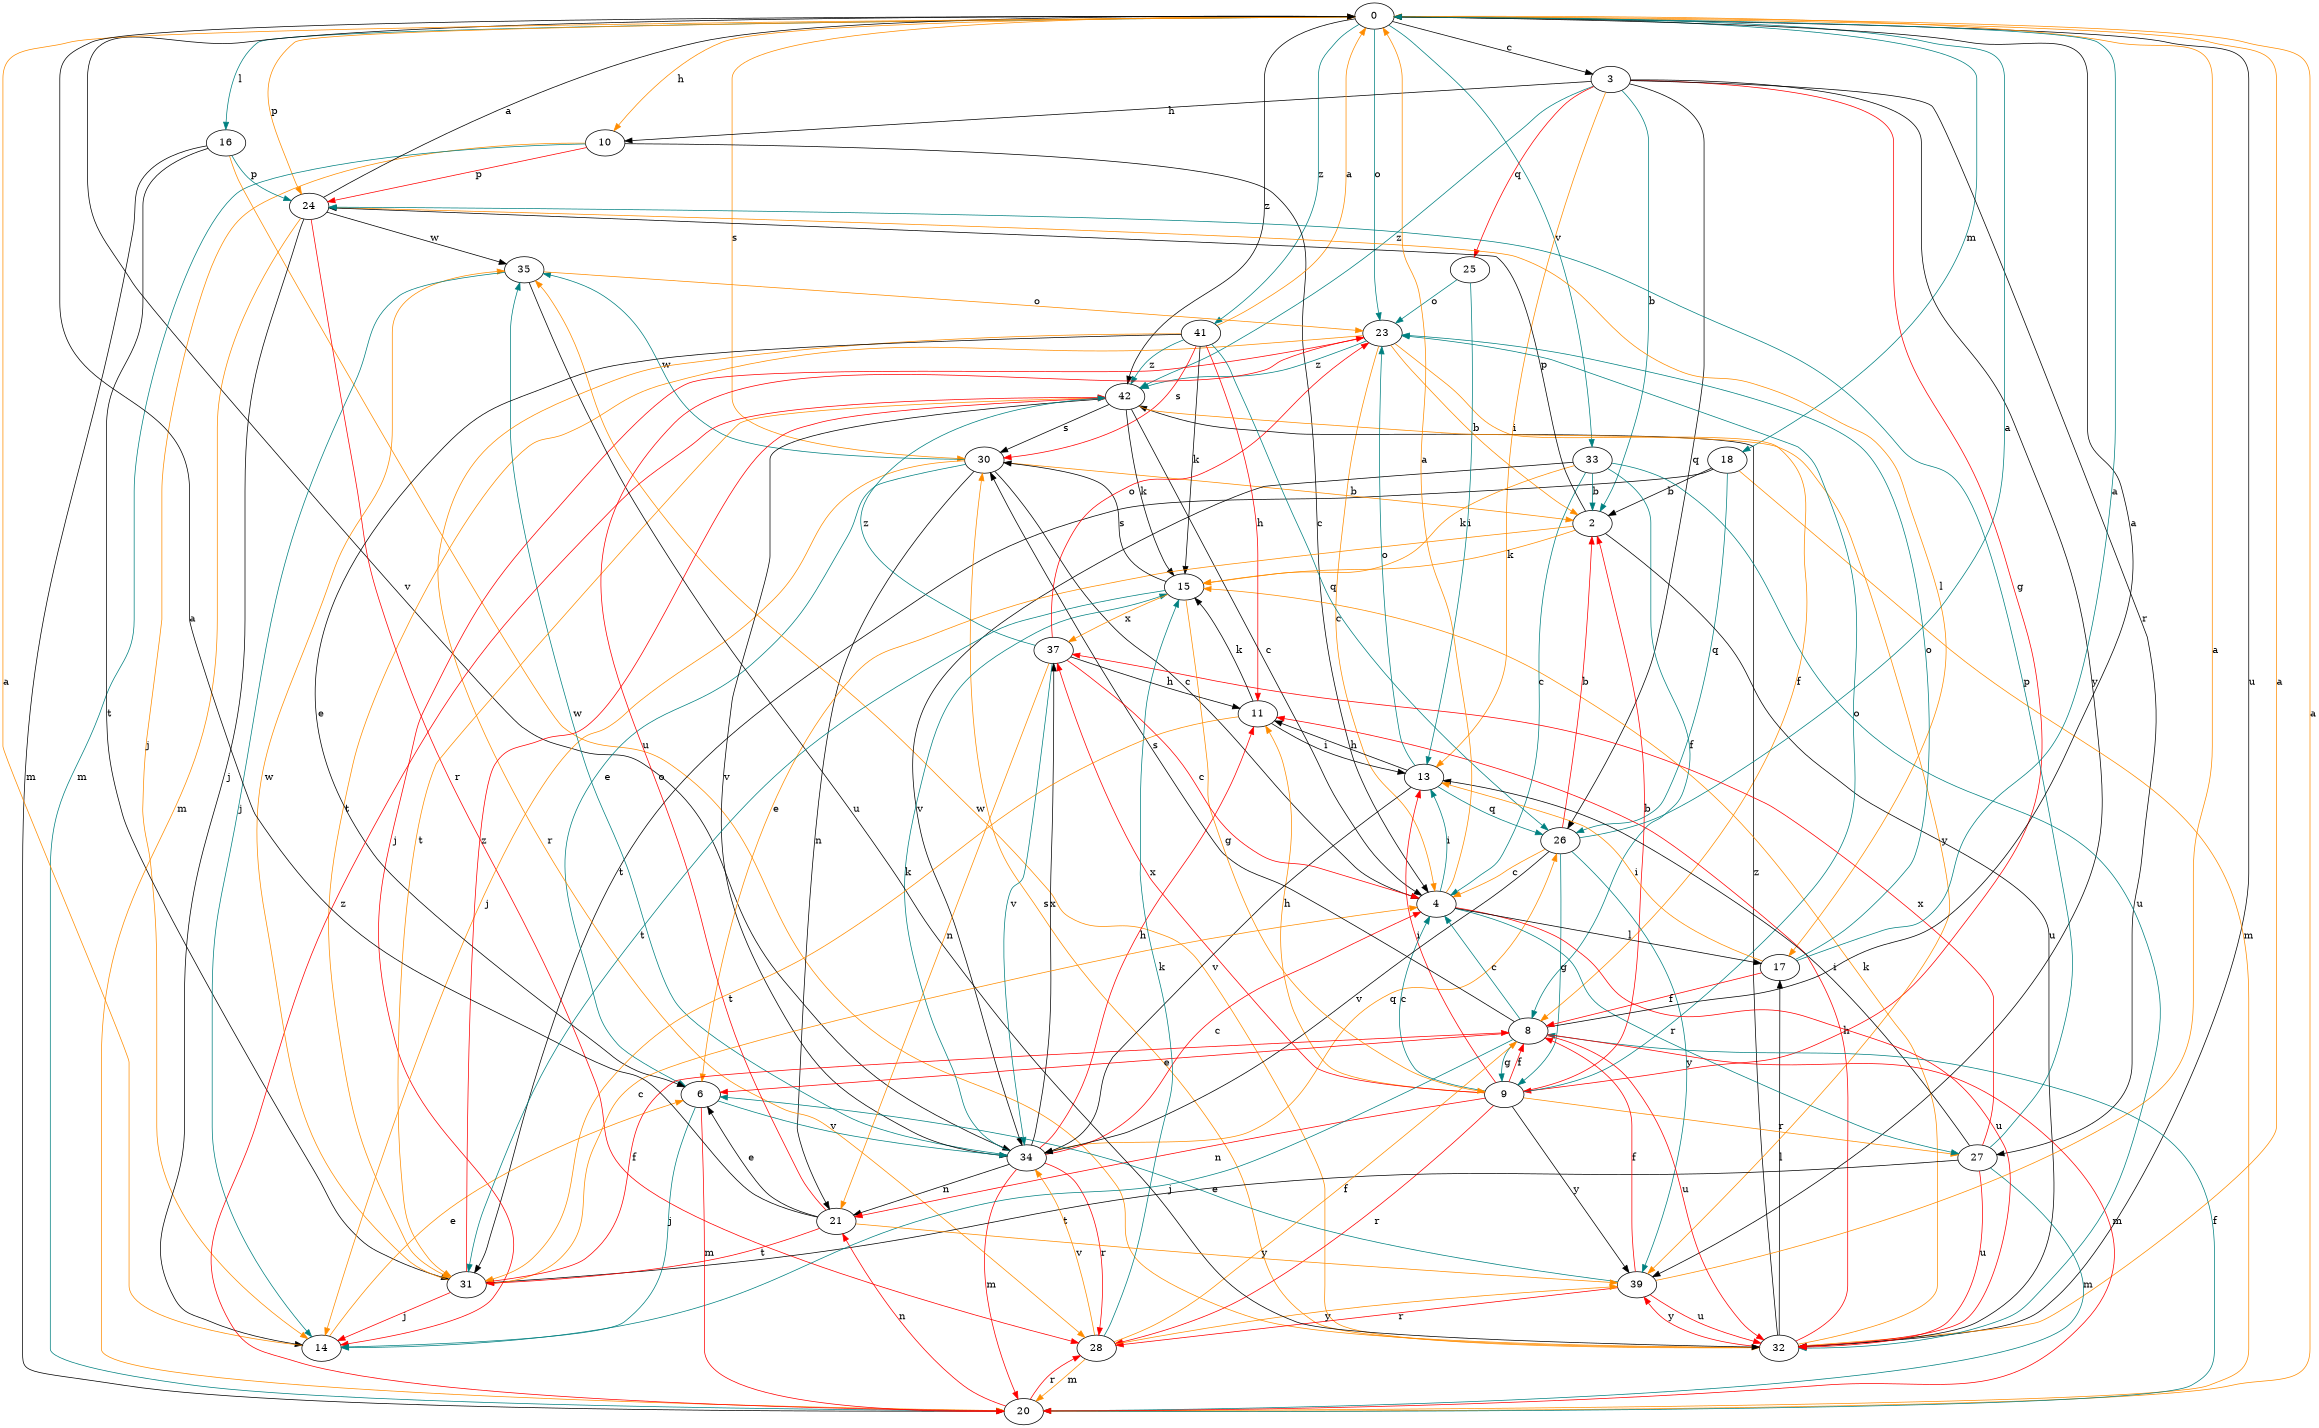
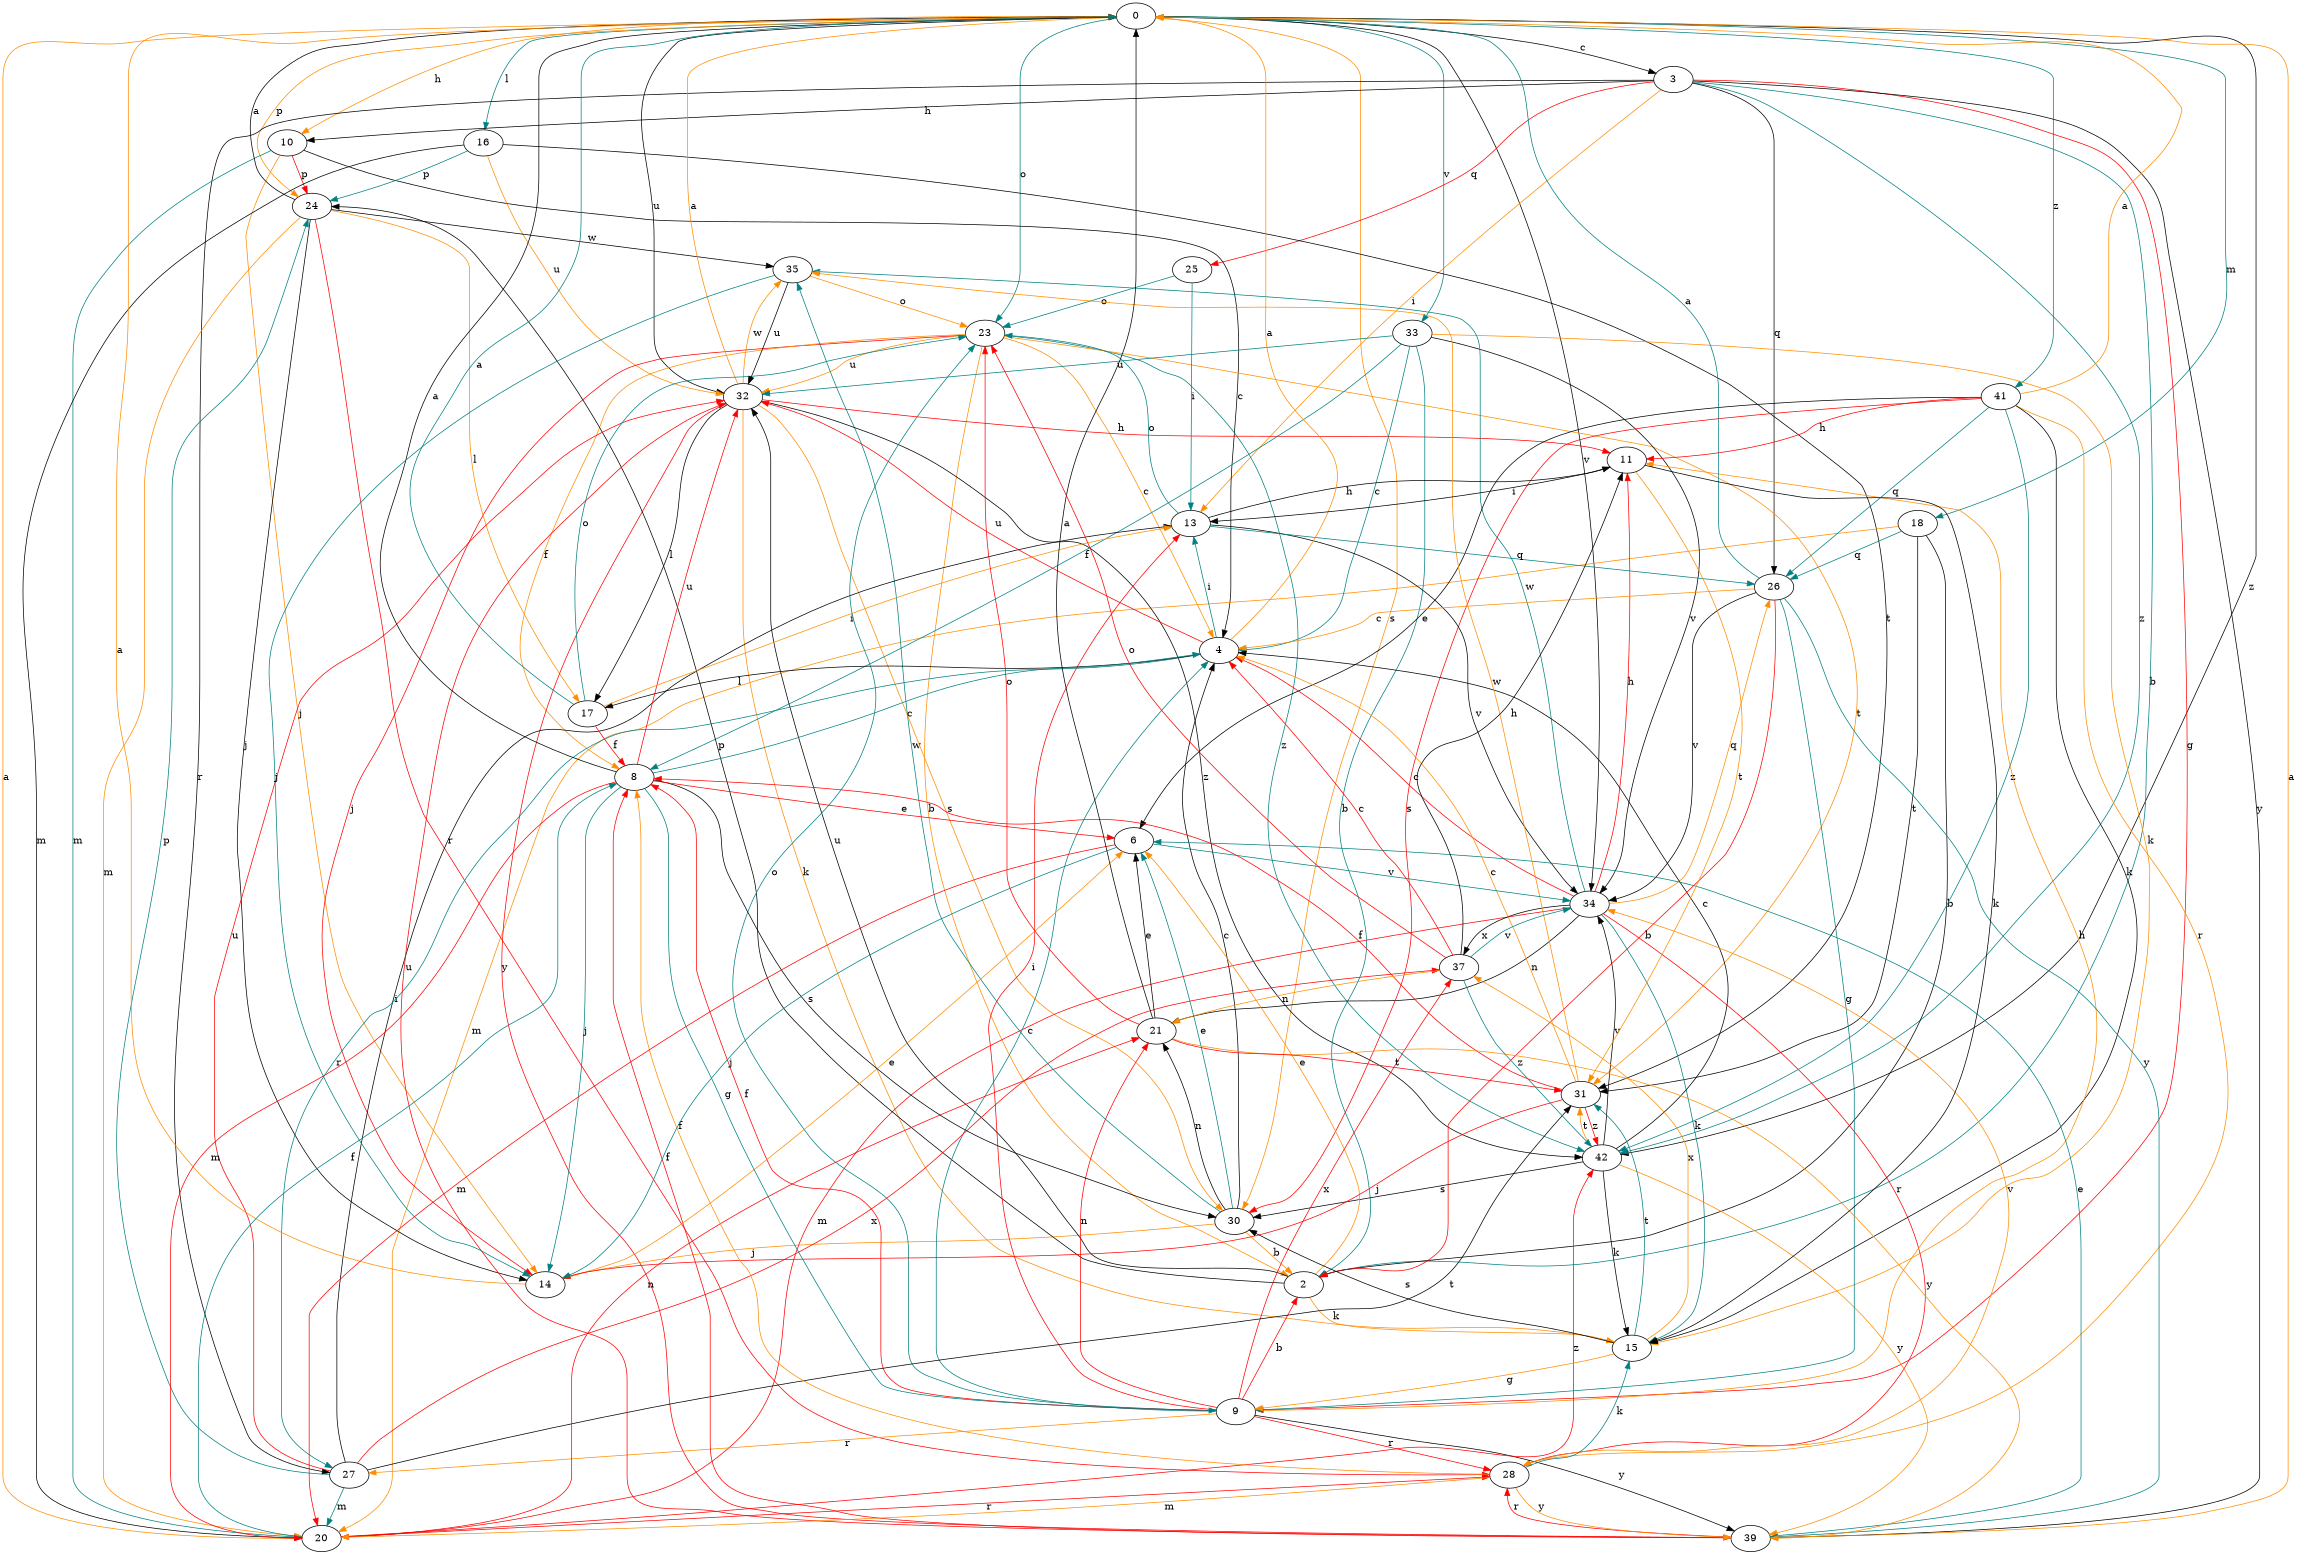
none -> (841, 365)
